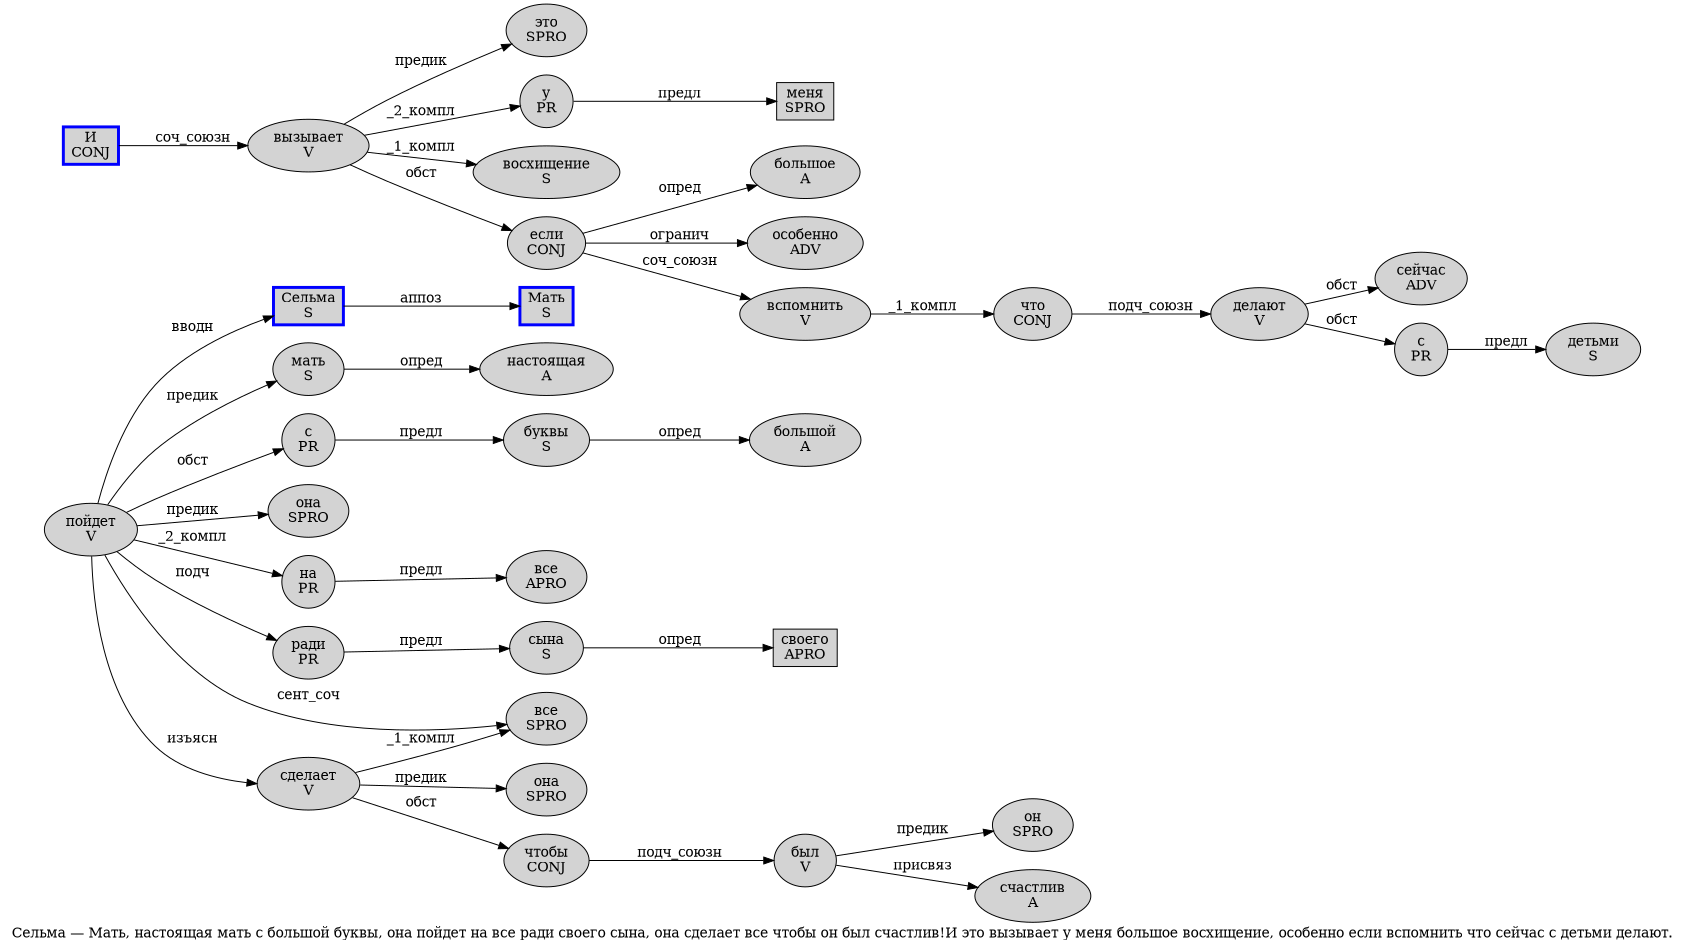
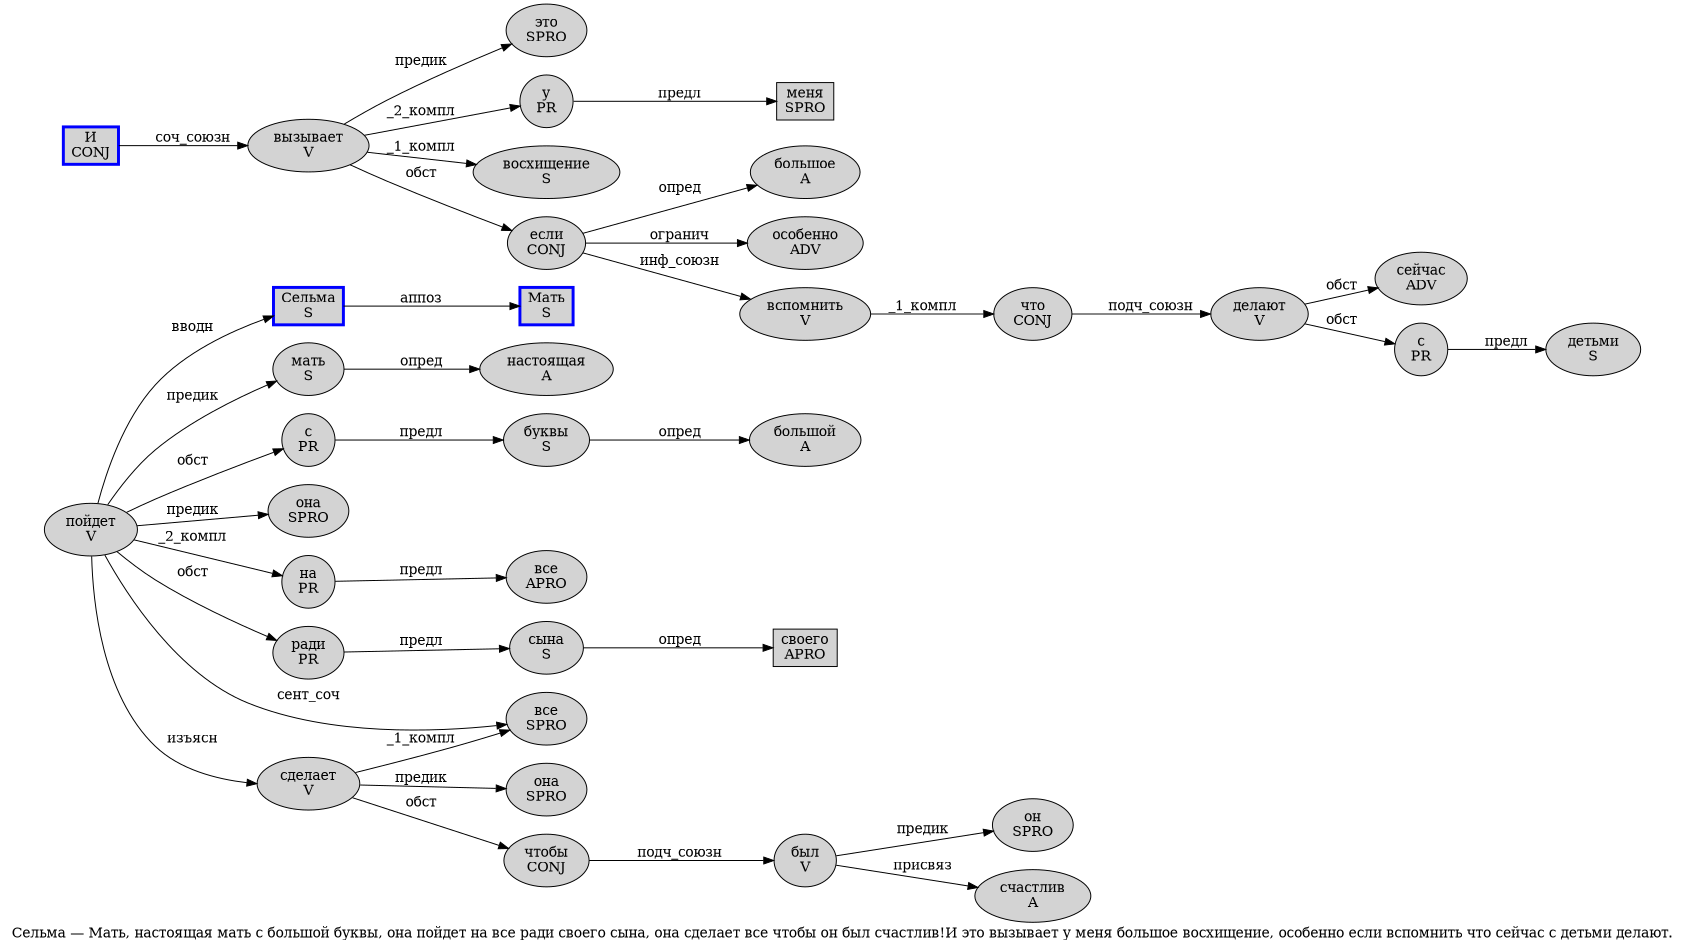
(680, 261) -> (680, 261)
(193, 572) -> (193, 572)
